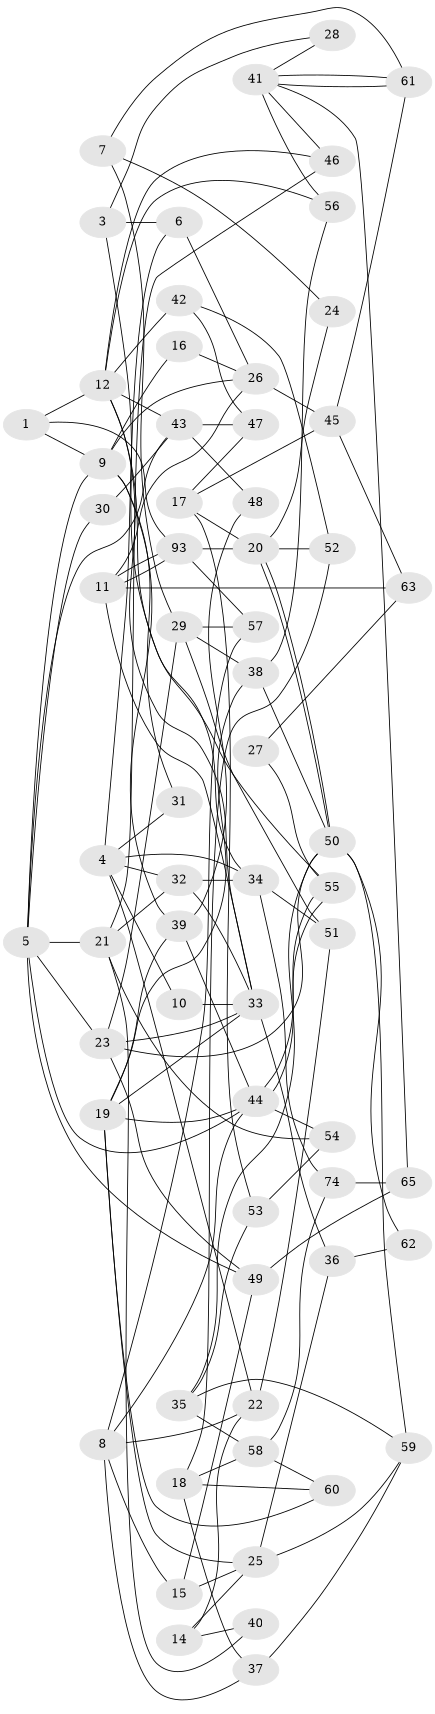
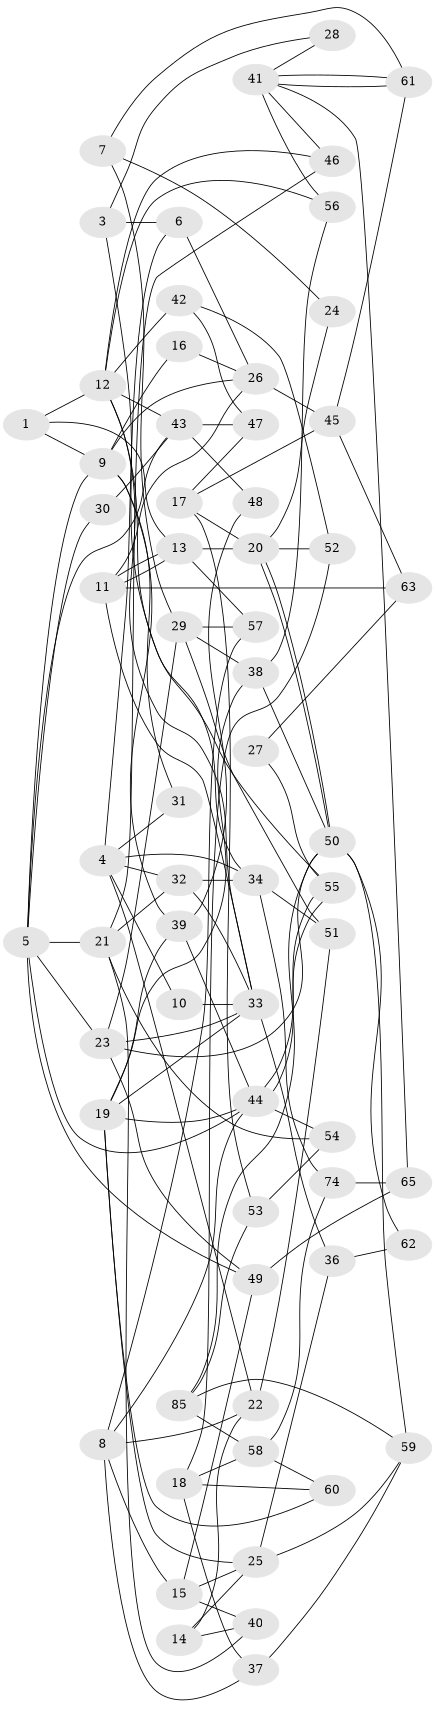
(179, 549) -> (179, 549)
(179, 1406) -> (179, 1406)
none -> (224, 1612)
